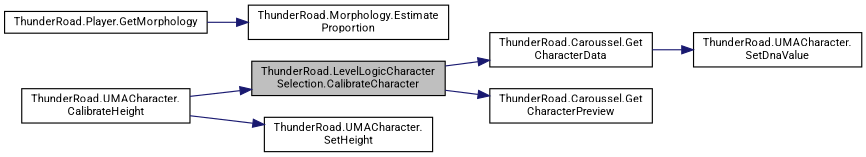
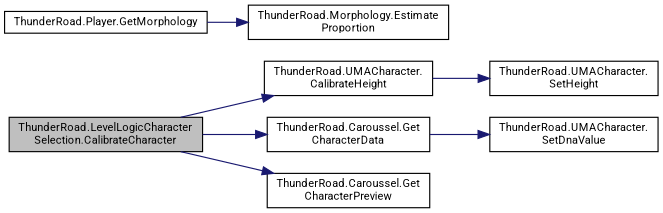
(215, 94) -> (222, 108)
